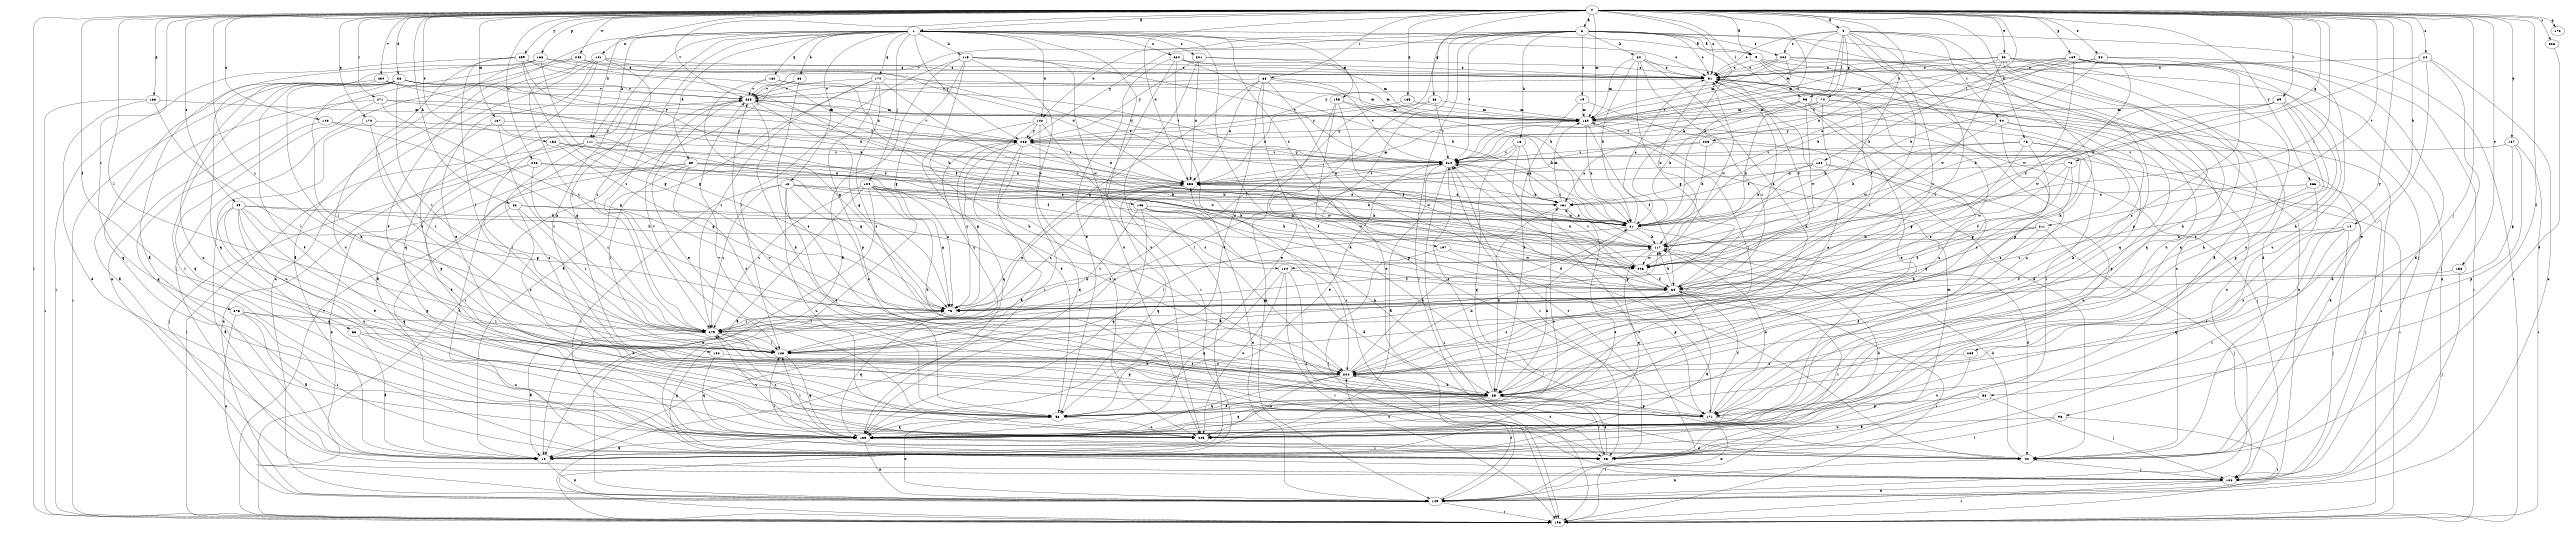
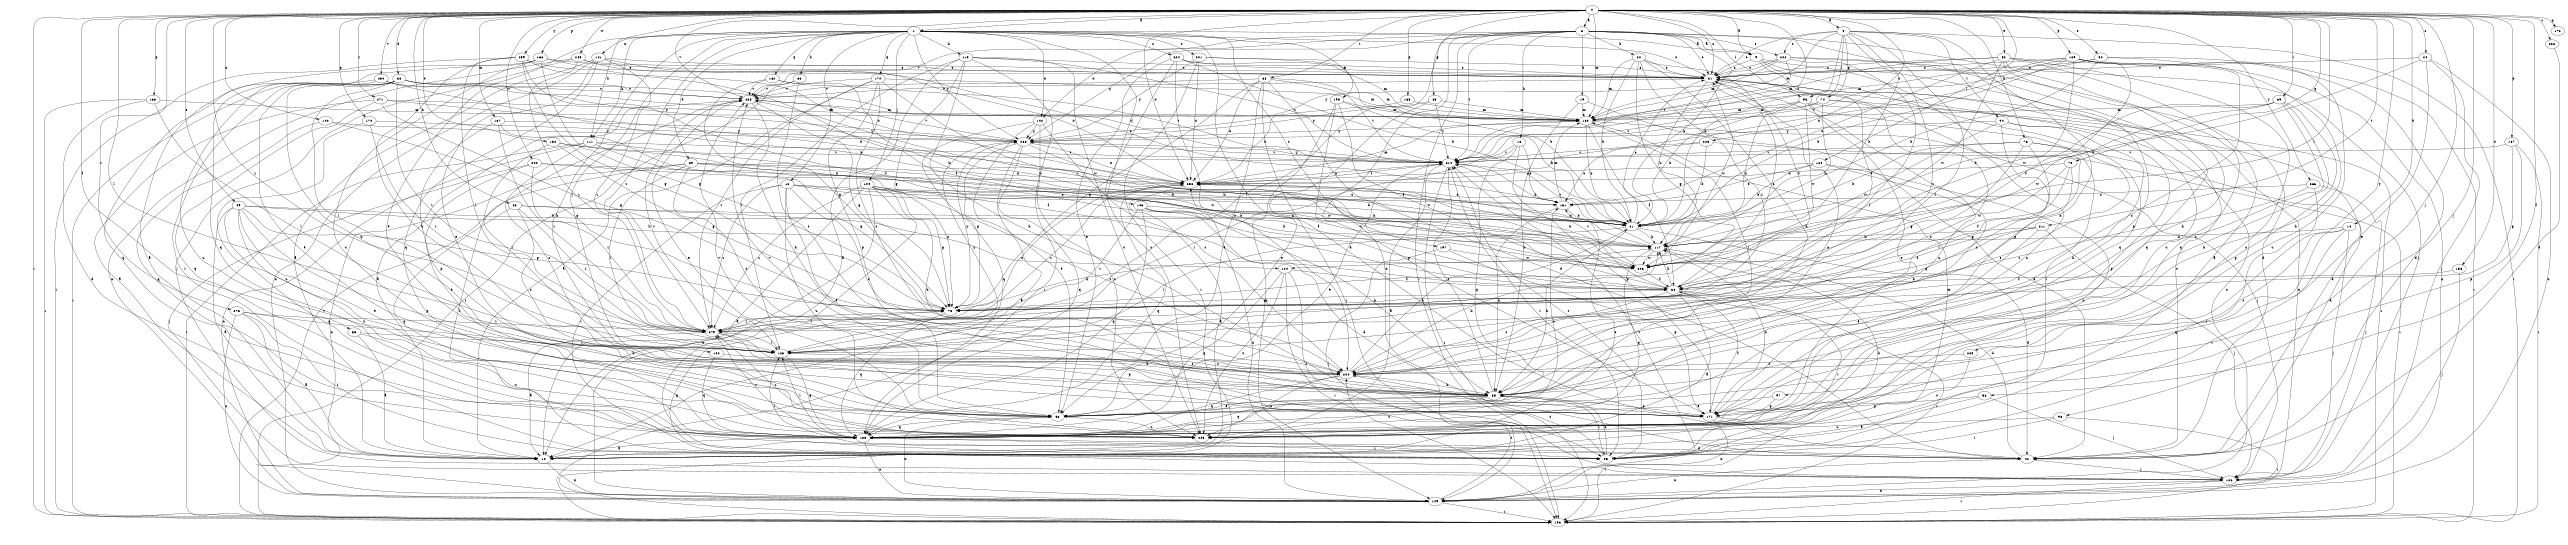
none -> (1779, 396)
